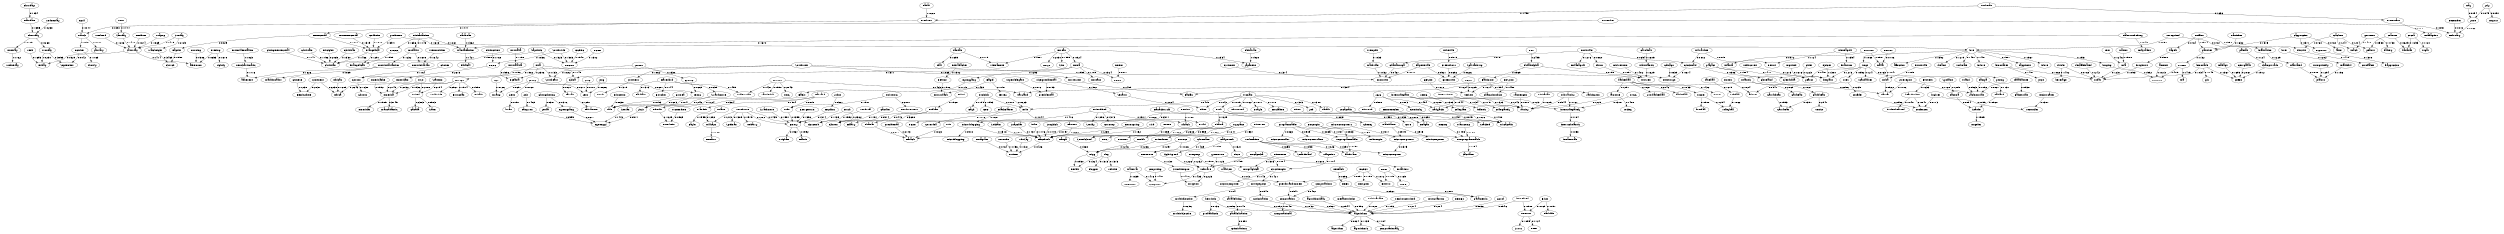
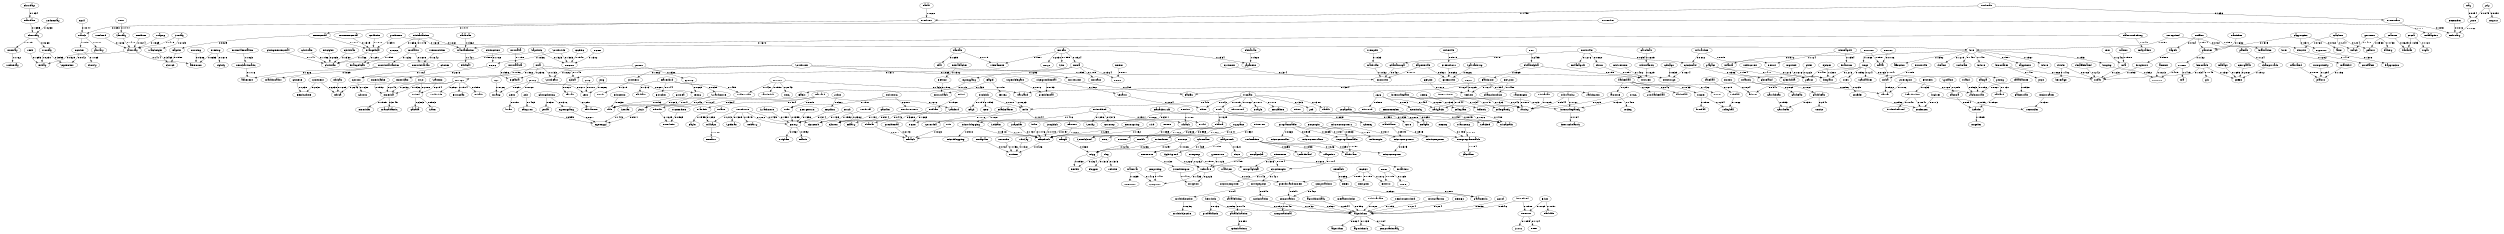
(2276, 60) -> none
none -> (954, 110)
(1570, 139) -> none
